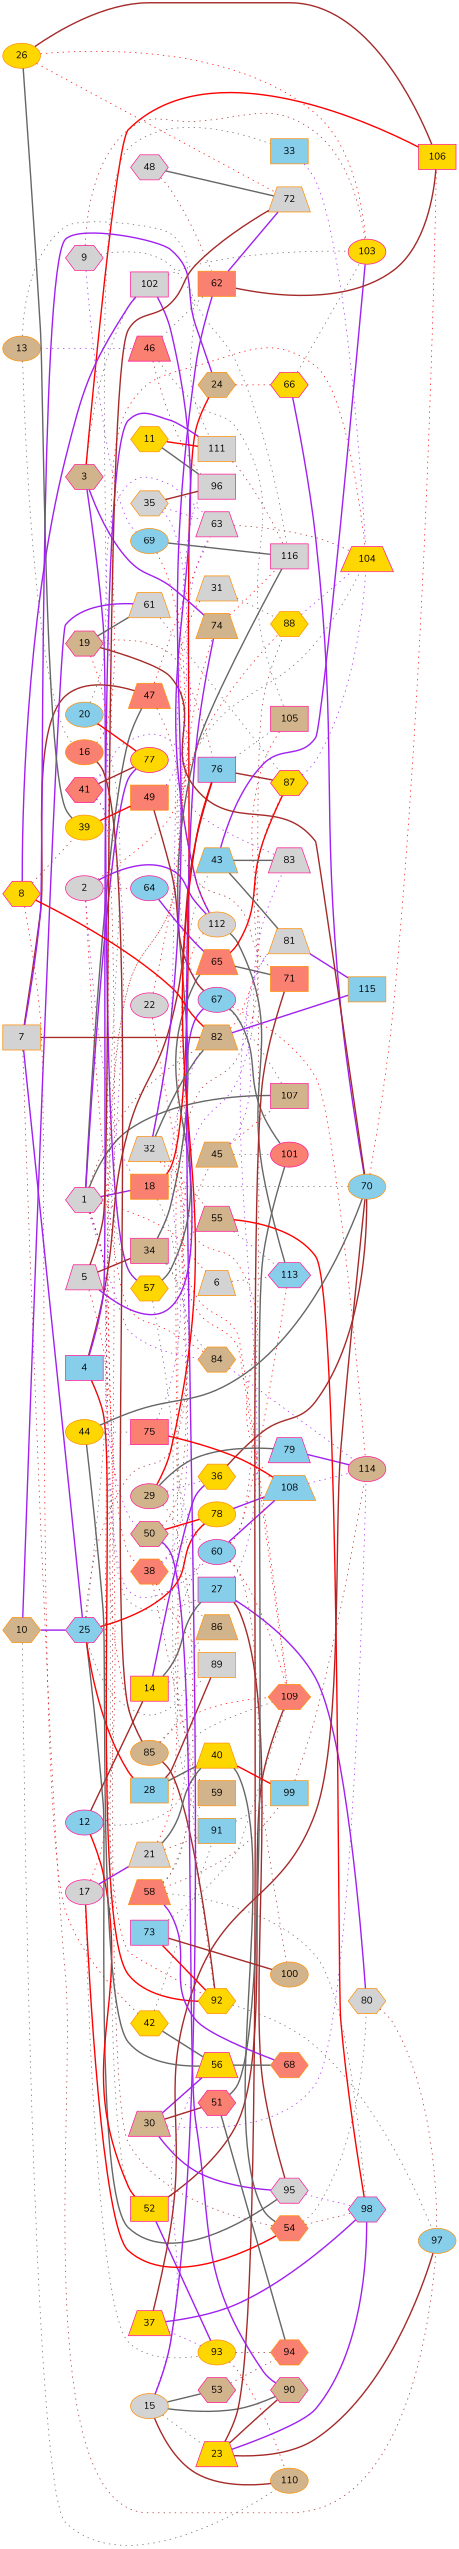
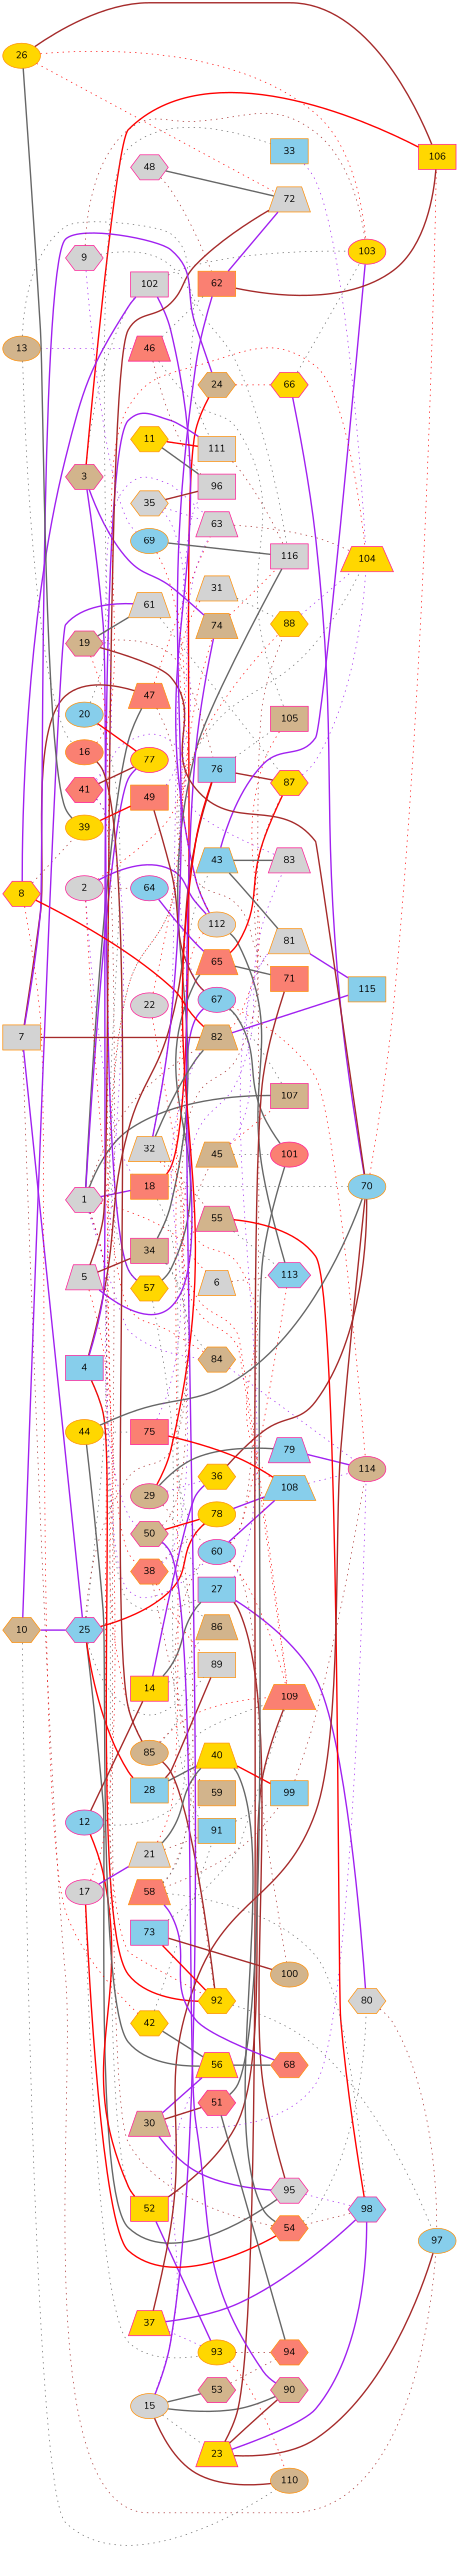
(289, 1697) -> (289, 1697)
